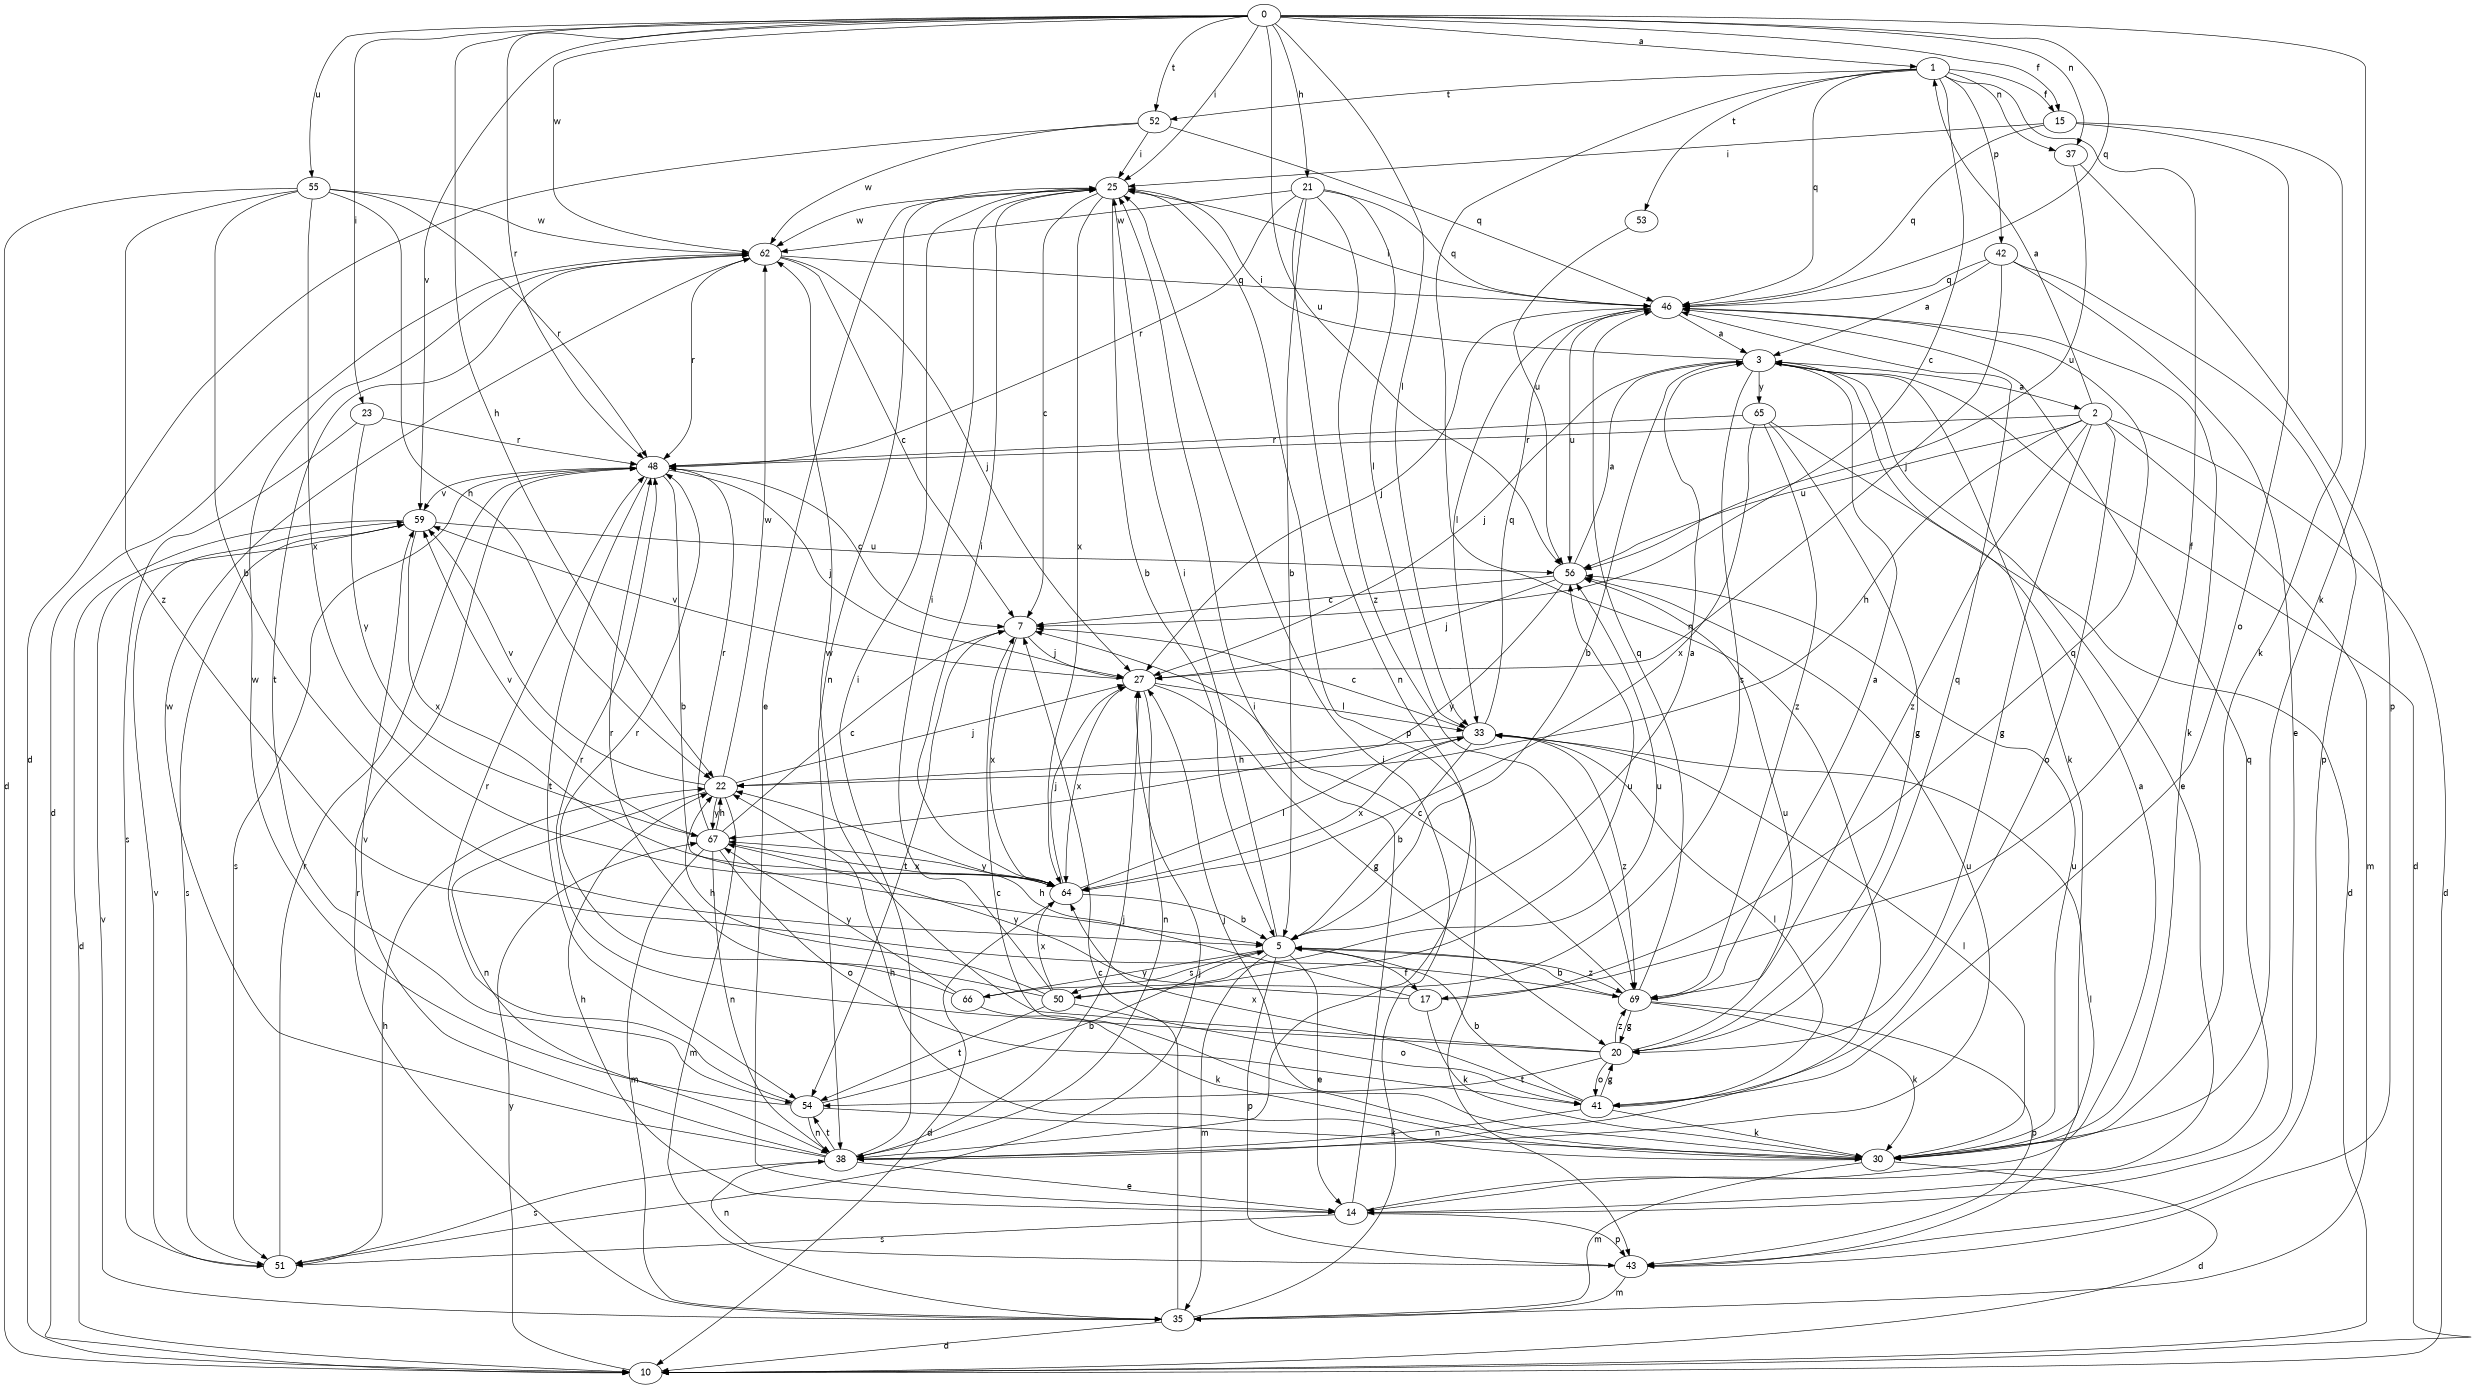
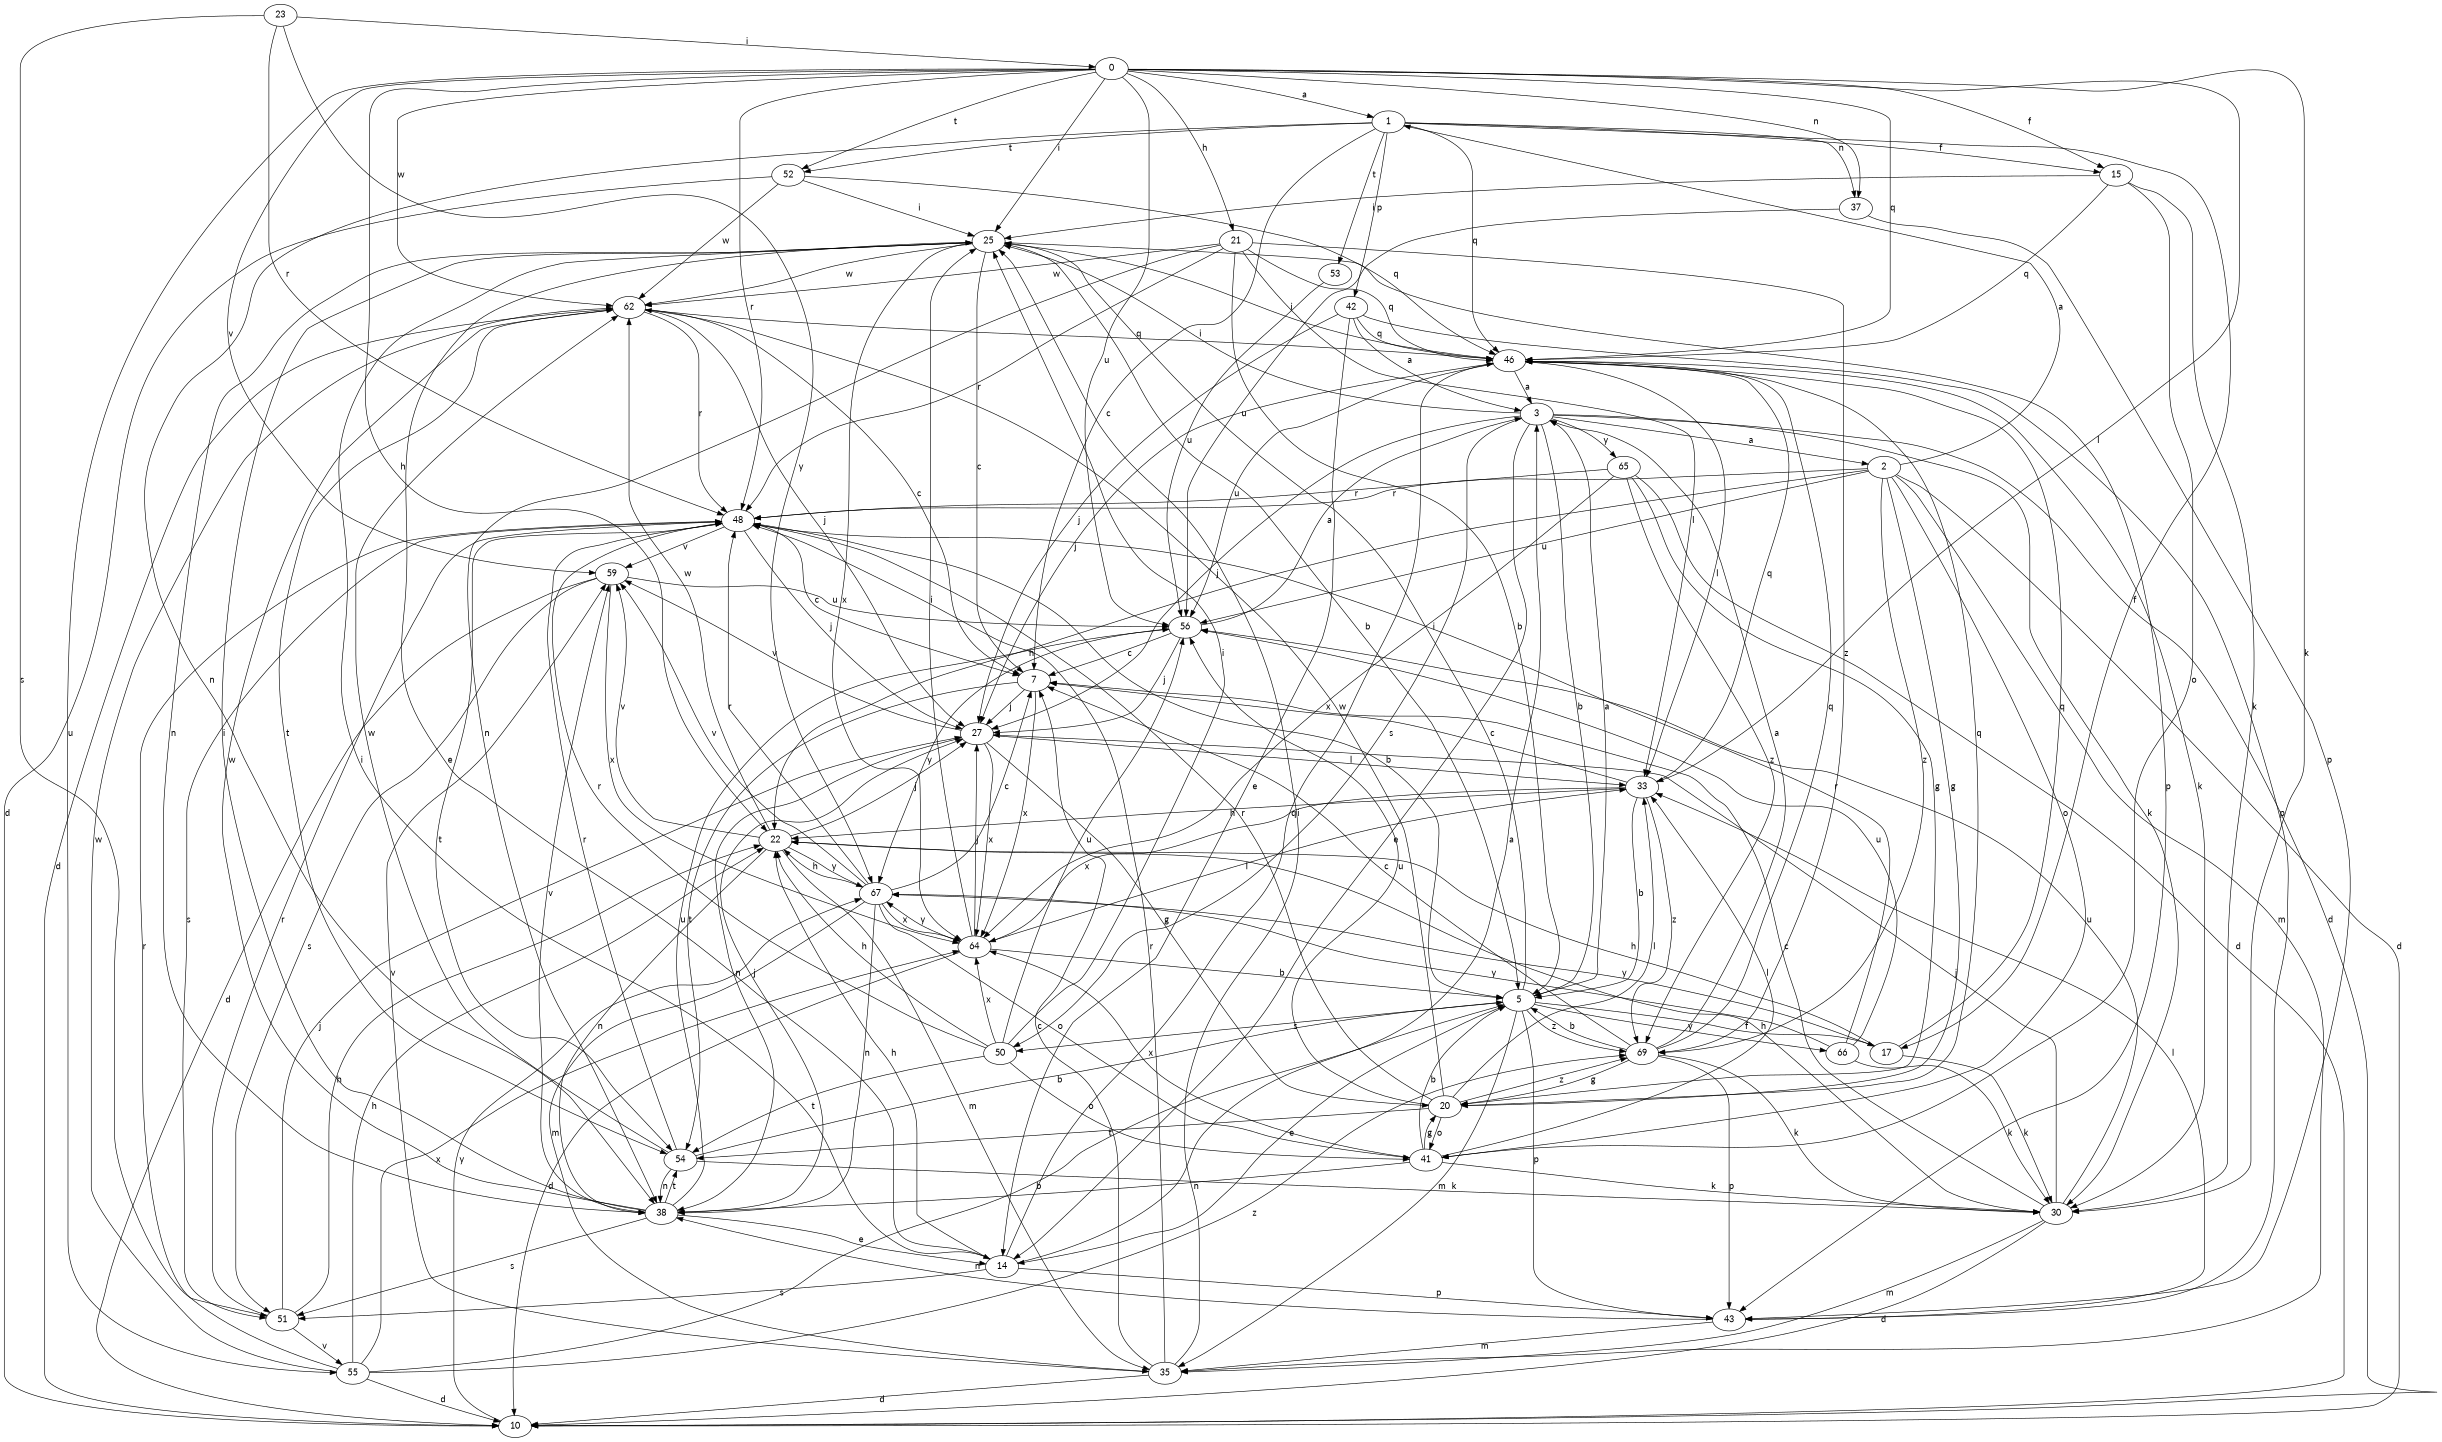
(503, 32) -> (693, 42)
(147, 838) -> (315, 1345)
(1899, 909) -> (1621, 994)
